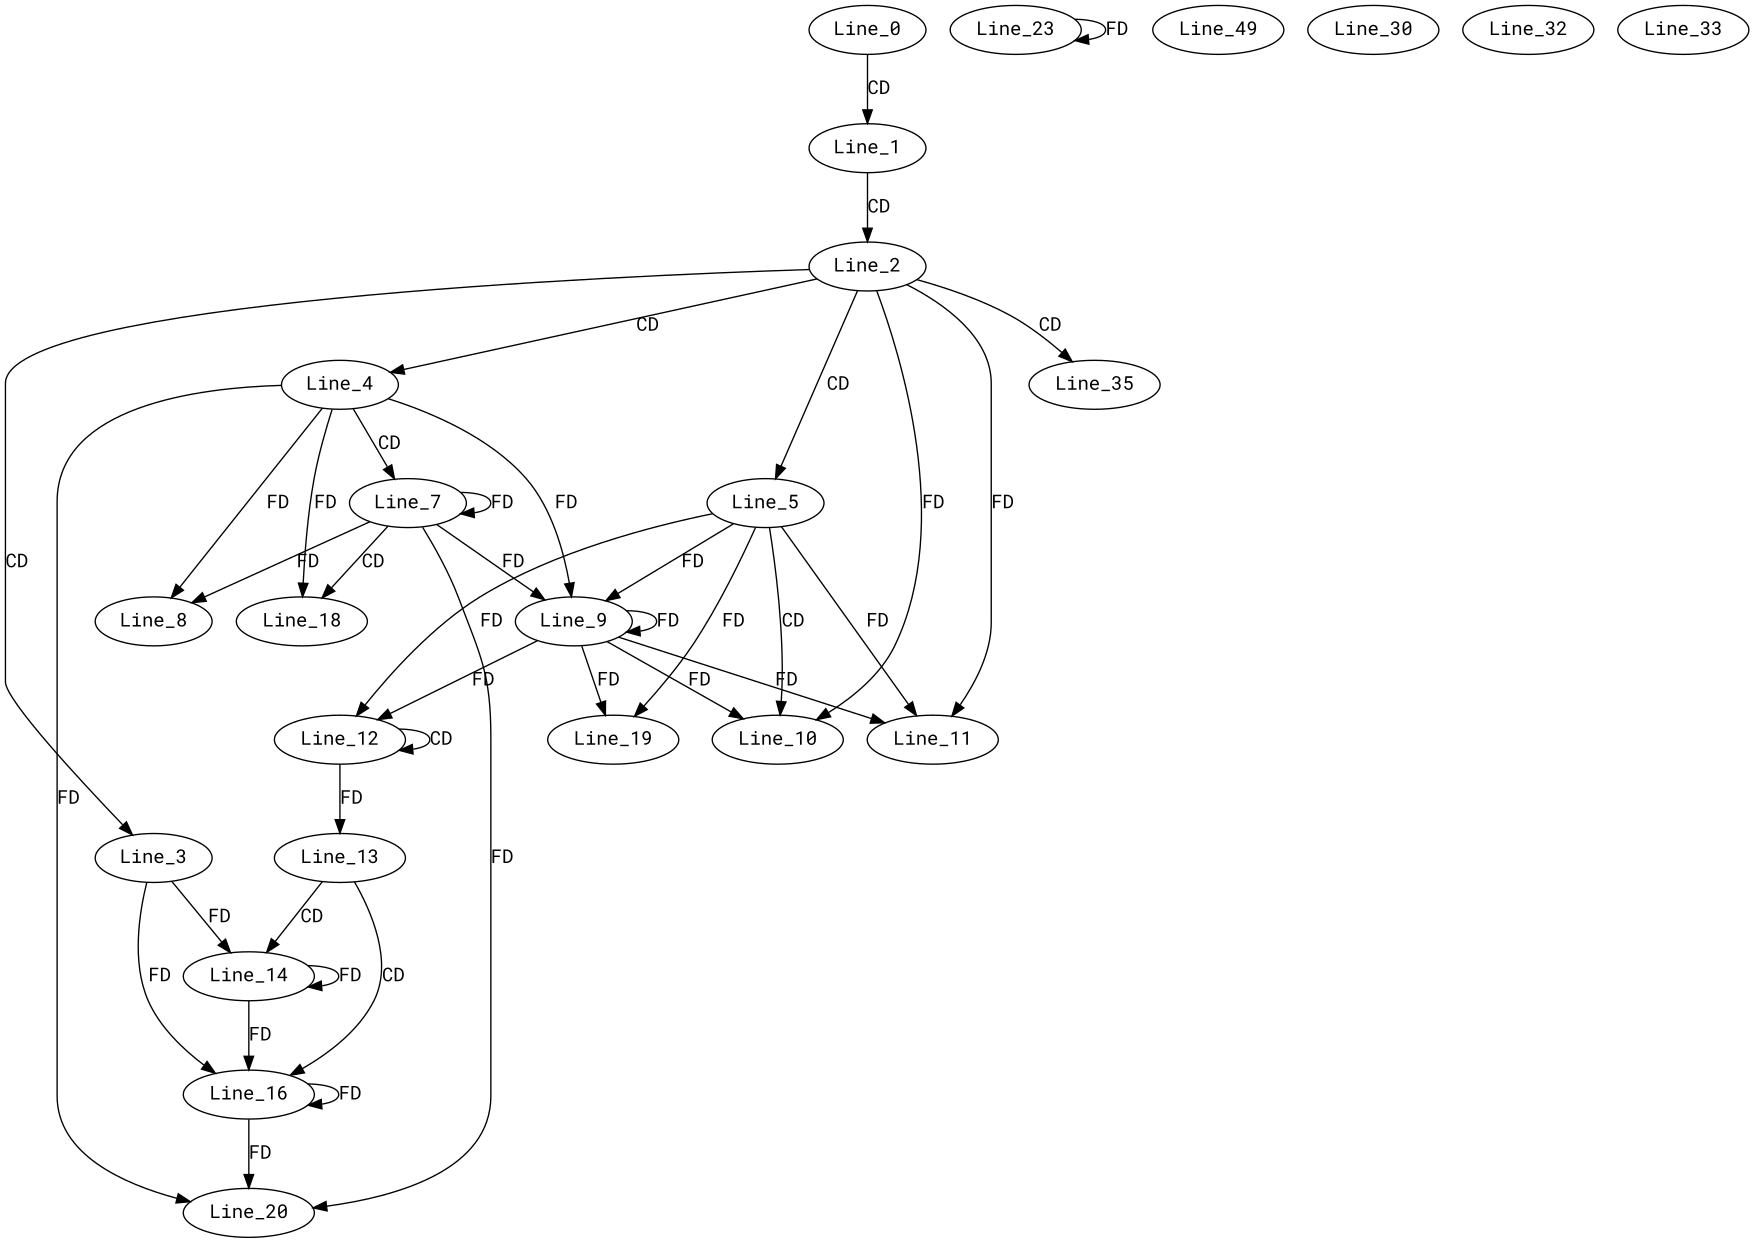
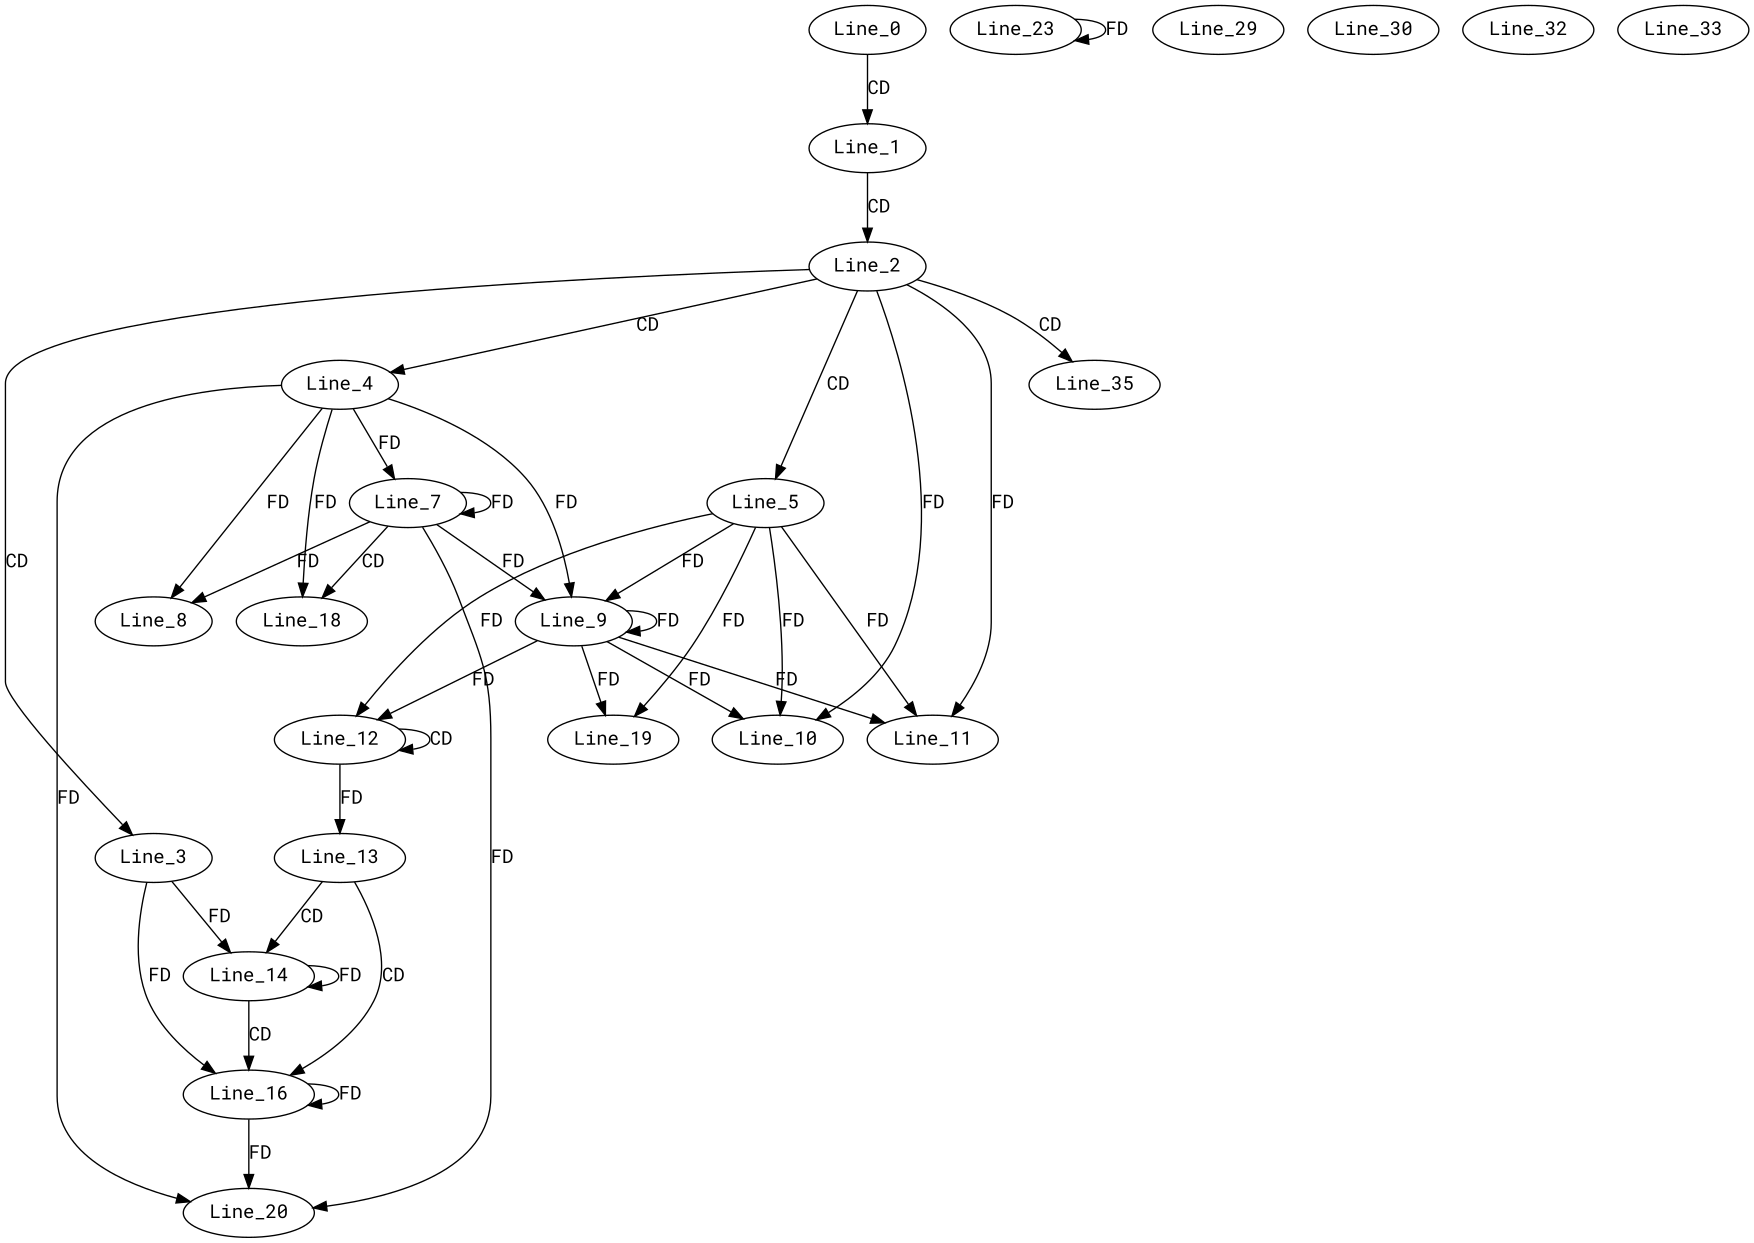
(1218, 30) -> (1218, 30)
(390, 444) -> (390, 444)
(793, 621) -> (793, 621)
(260, 1035) -> (260, 1035)
